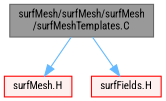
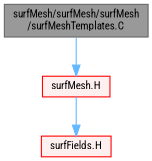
(103, 52) -> (76, 111)
